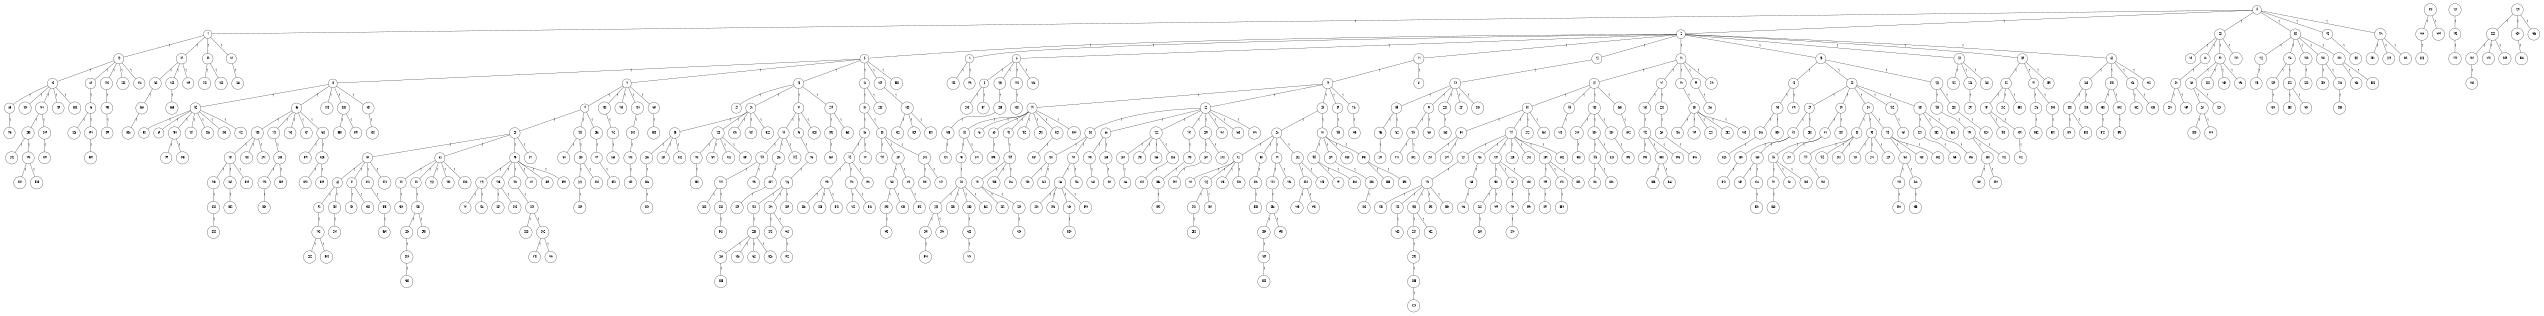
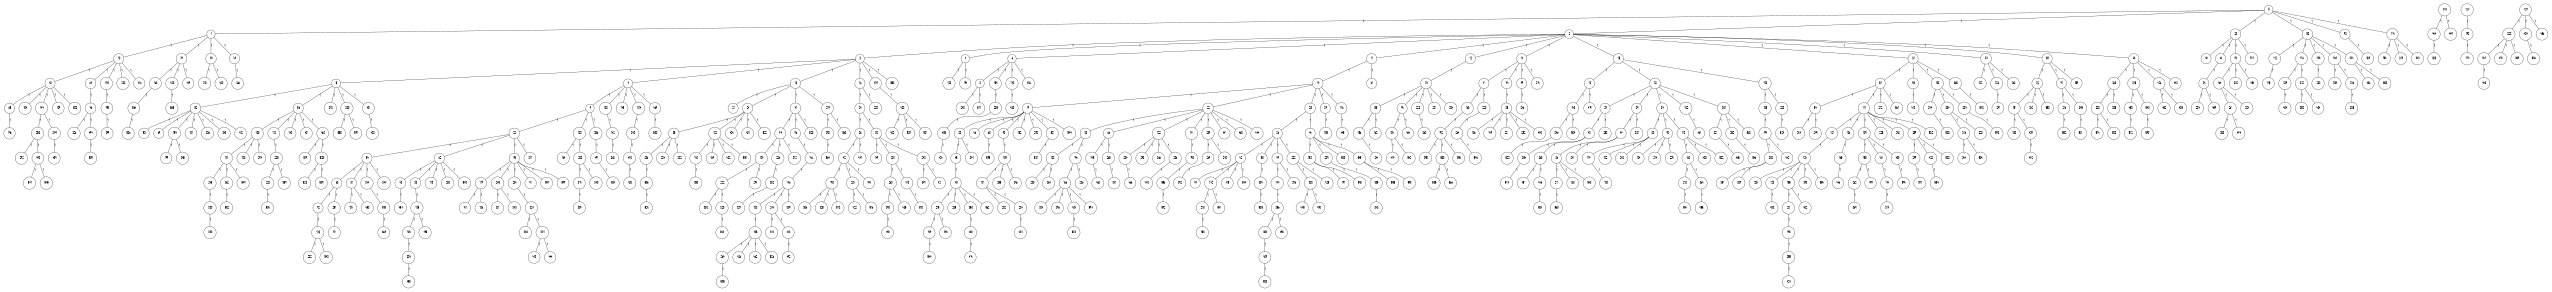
(1638, 71) -> (1741, 46)
(2240, 83) -> none
